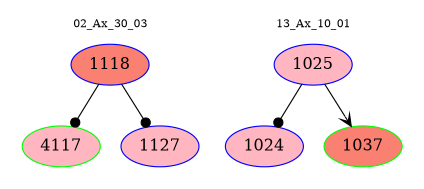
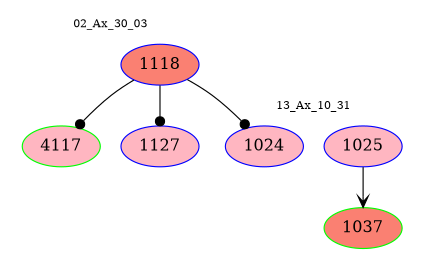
(314, 24) -> (314, 106)
(291, 101) -> (224, 104)
